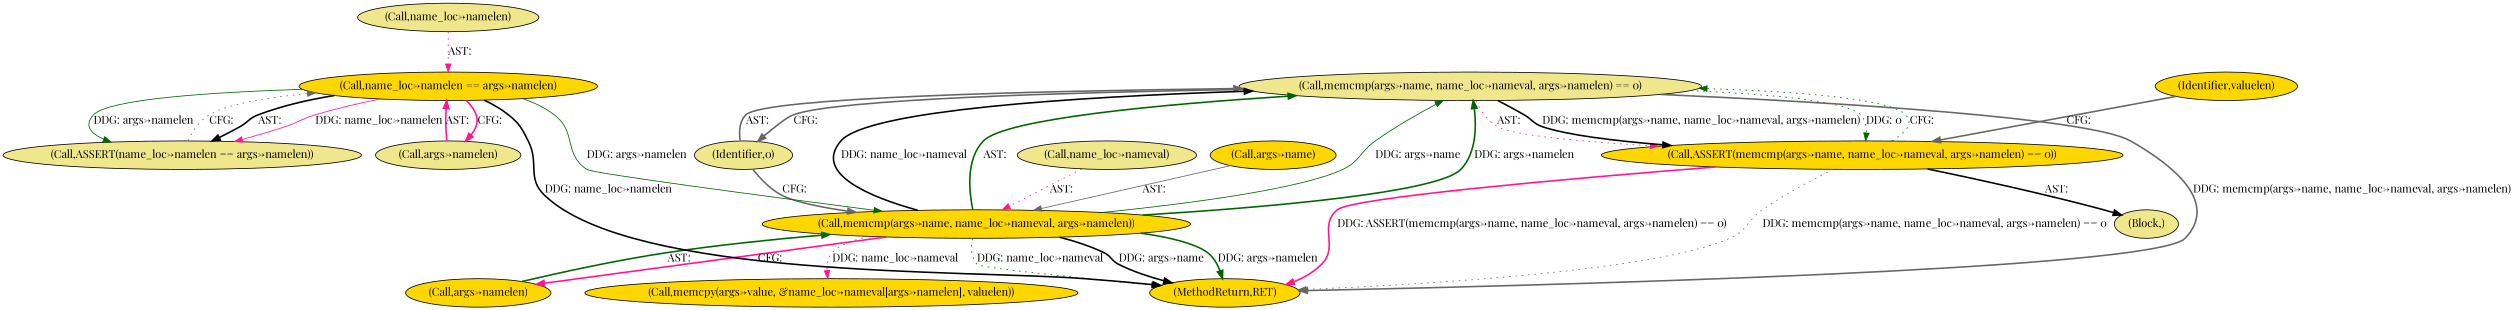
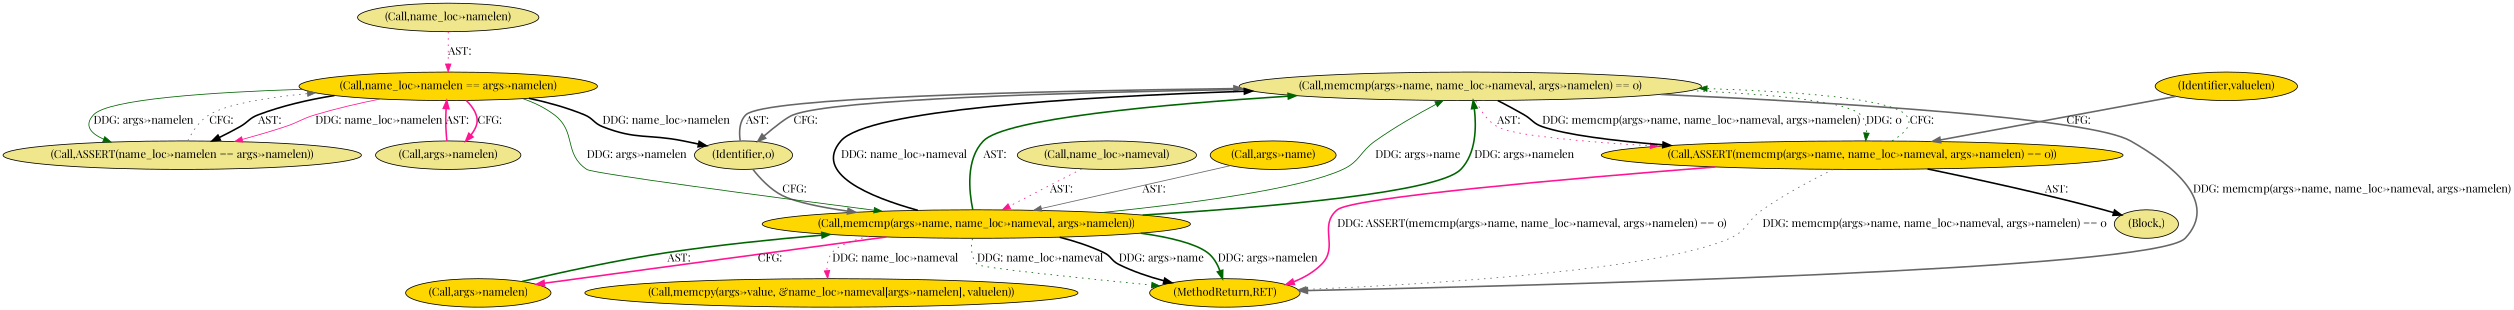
(783, 263) -> (611, 130)
